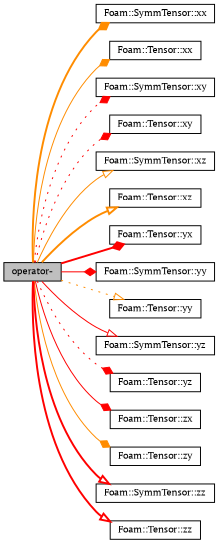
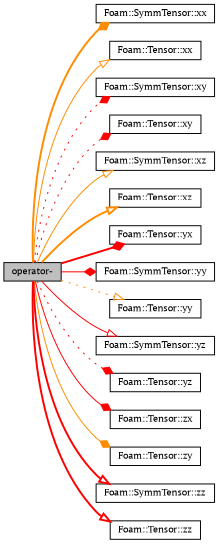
(49, 158) -> (49, 157)
